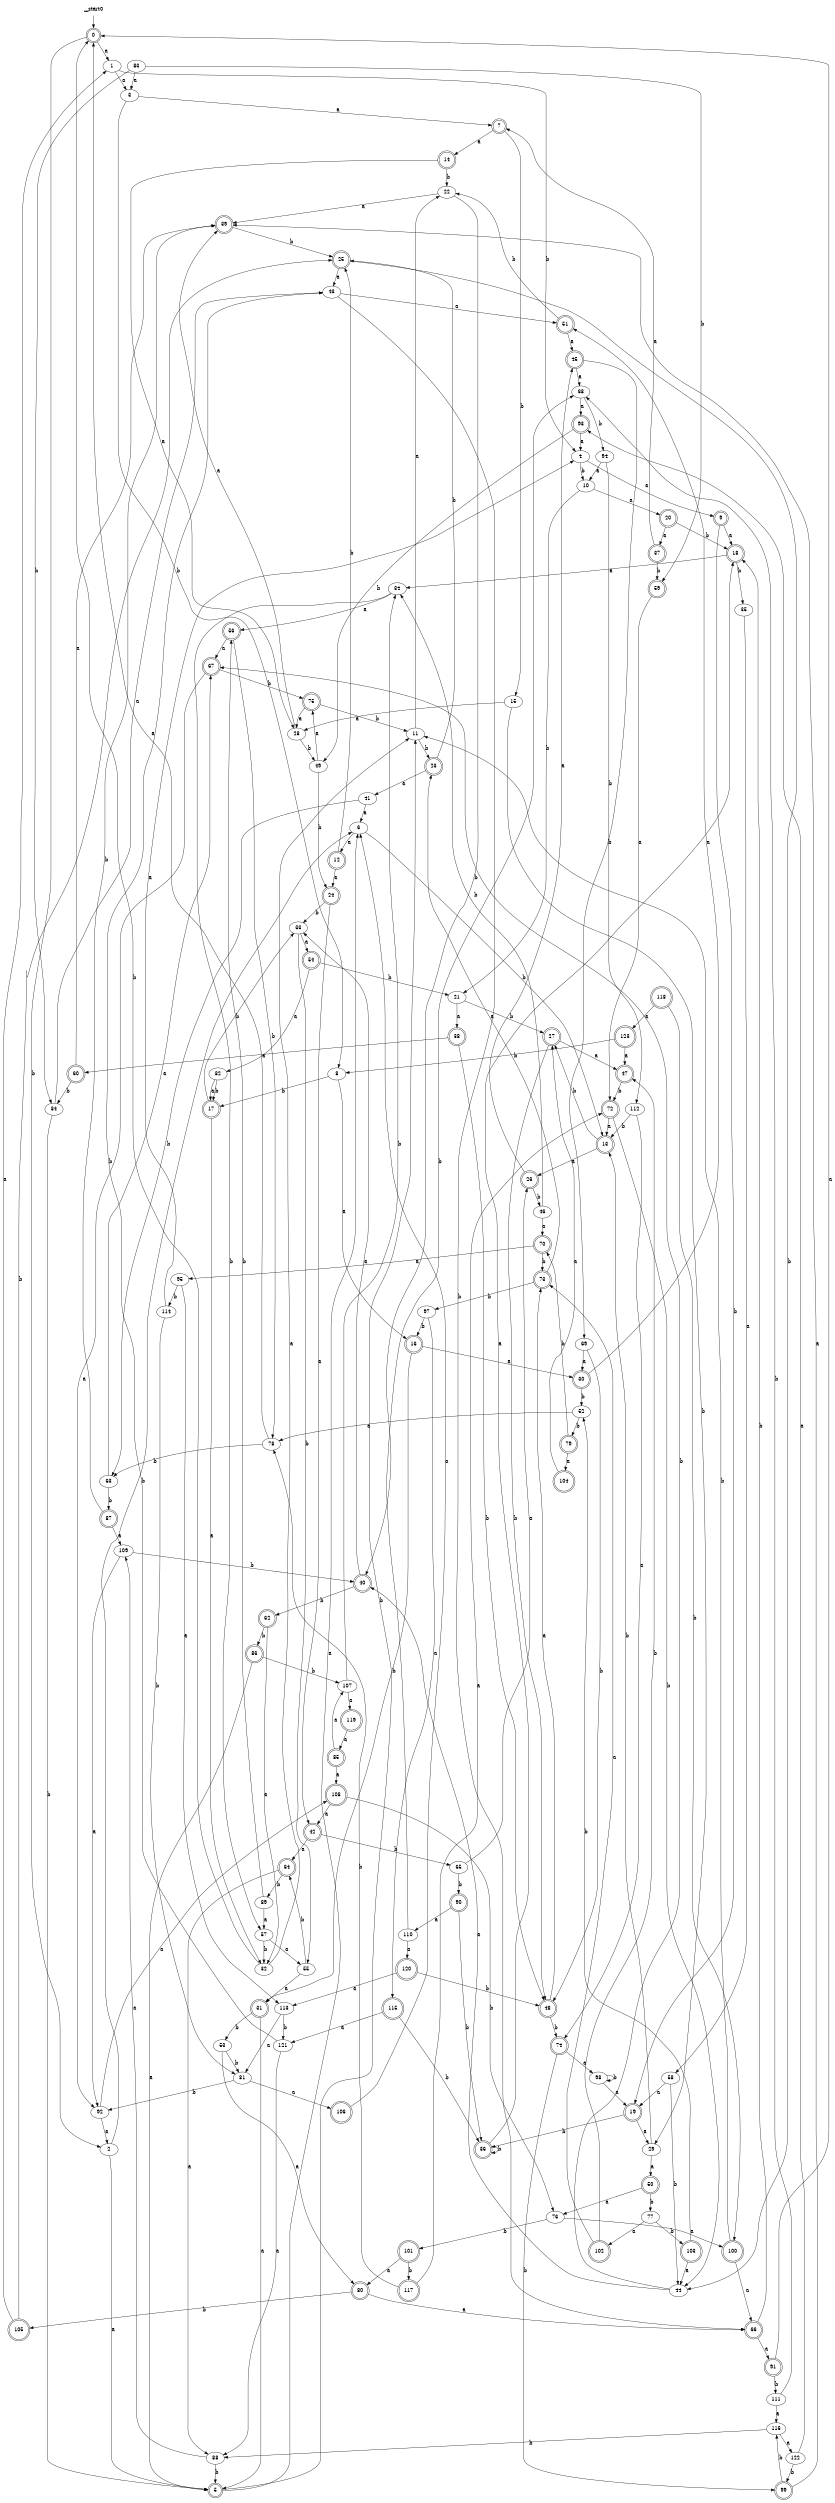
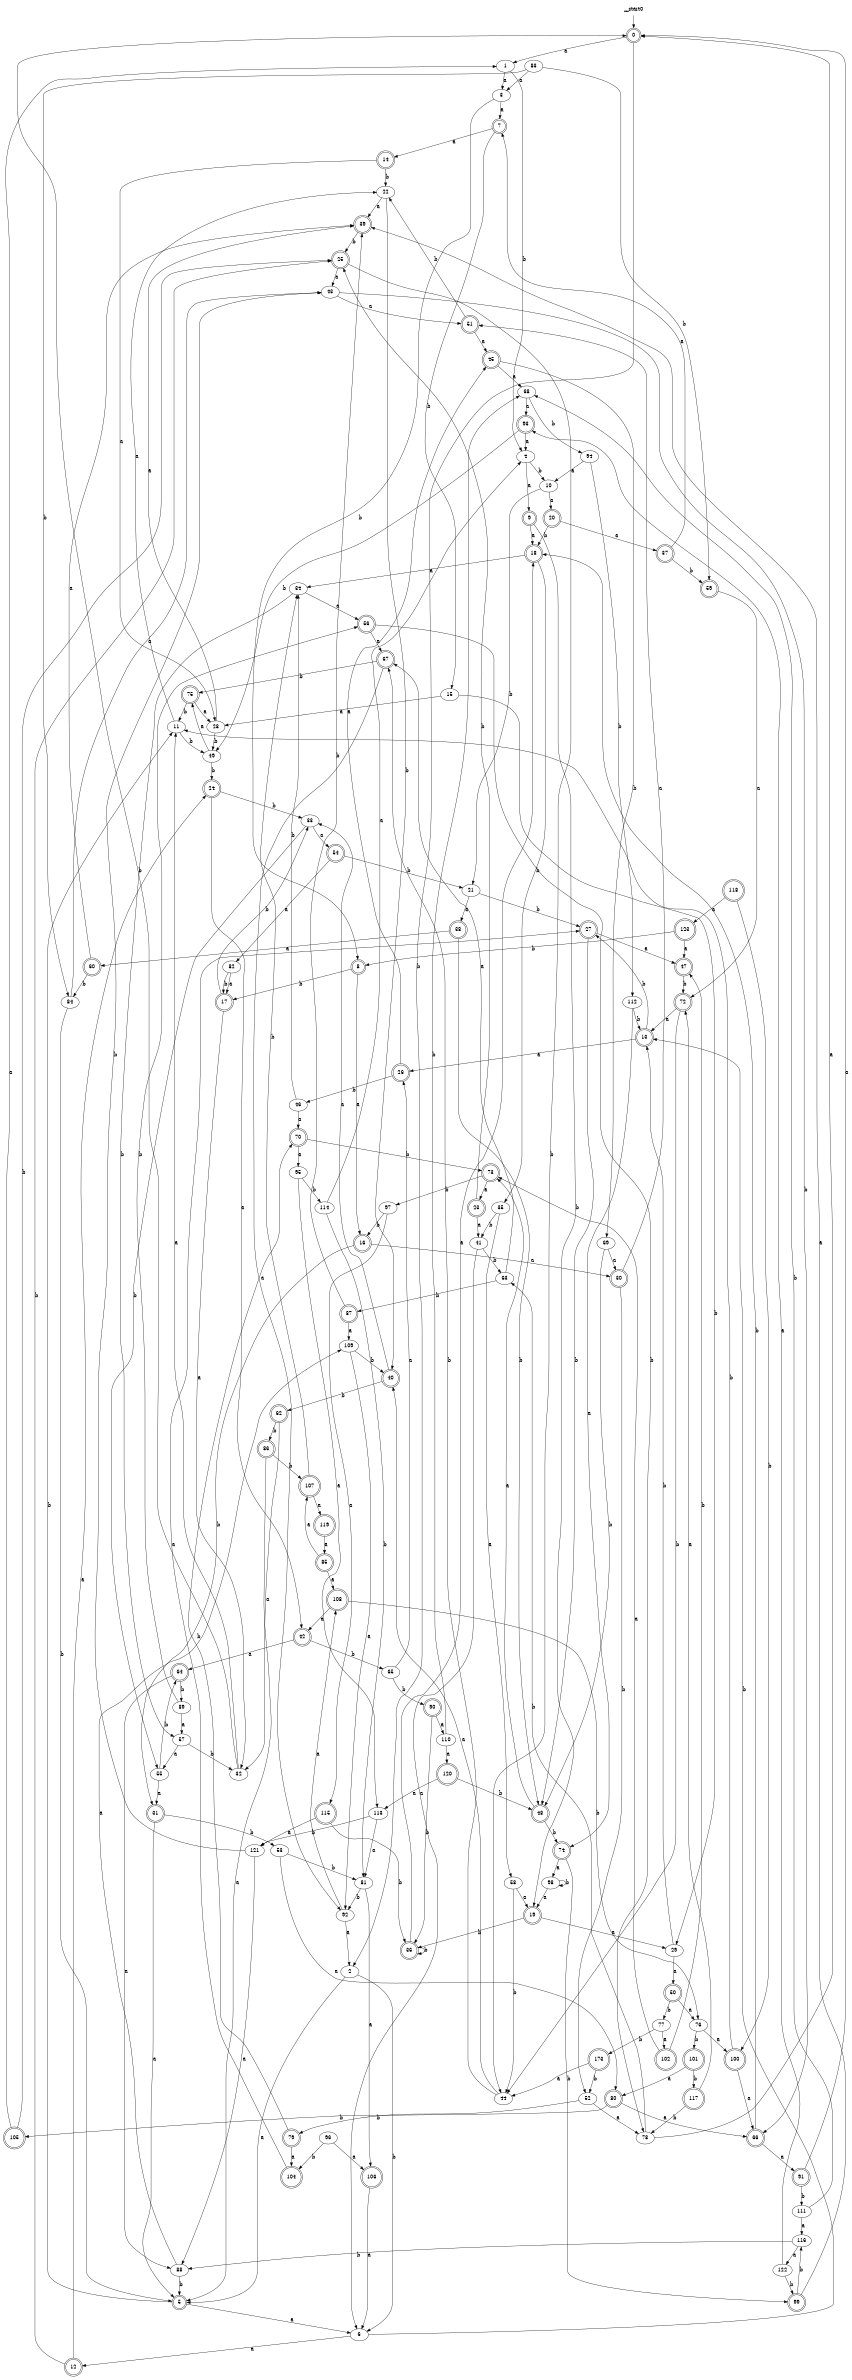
(423, 748) -> (189, 744)
(337, 1074) -> (358, 967)
none -> (489, 1223)
(347, 1686) -> (310, 1486)
none -> (328, 2138)
(691, 2251) -> (599, 2060)
